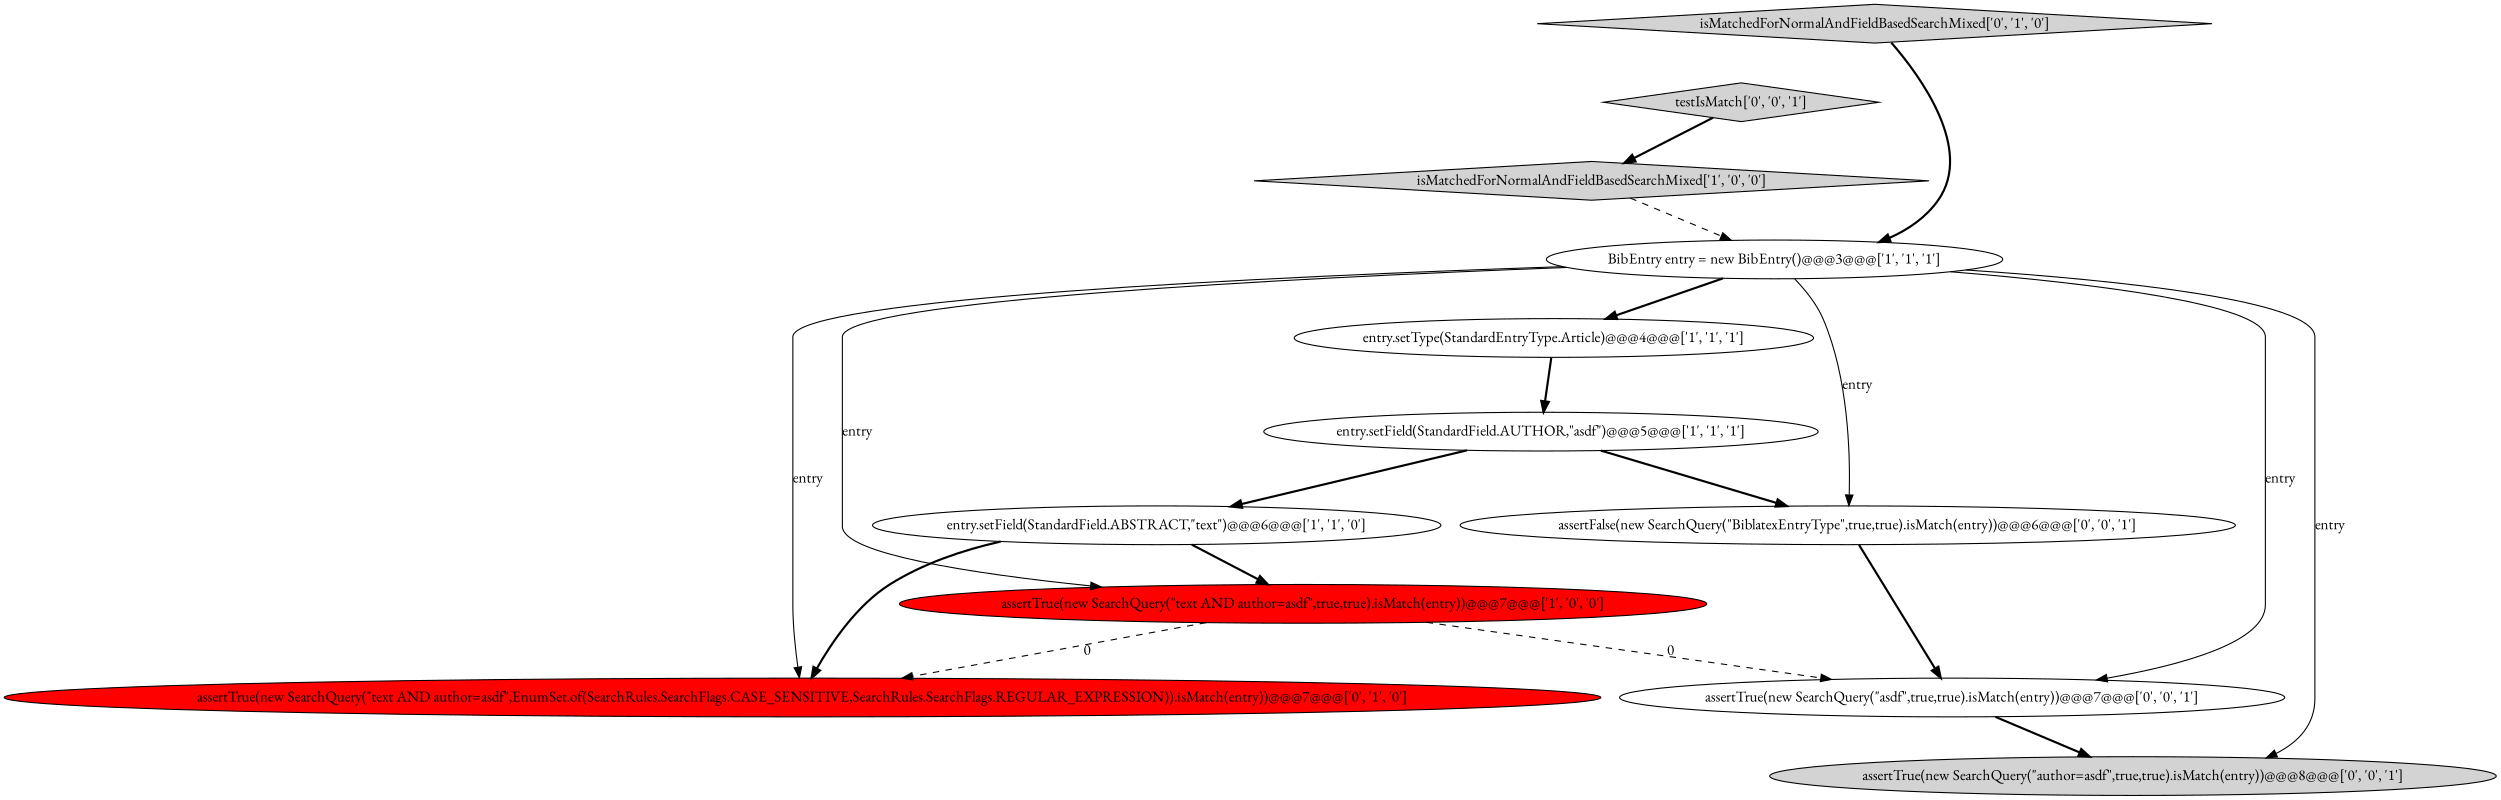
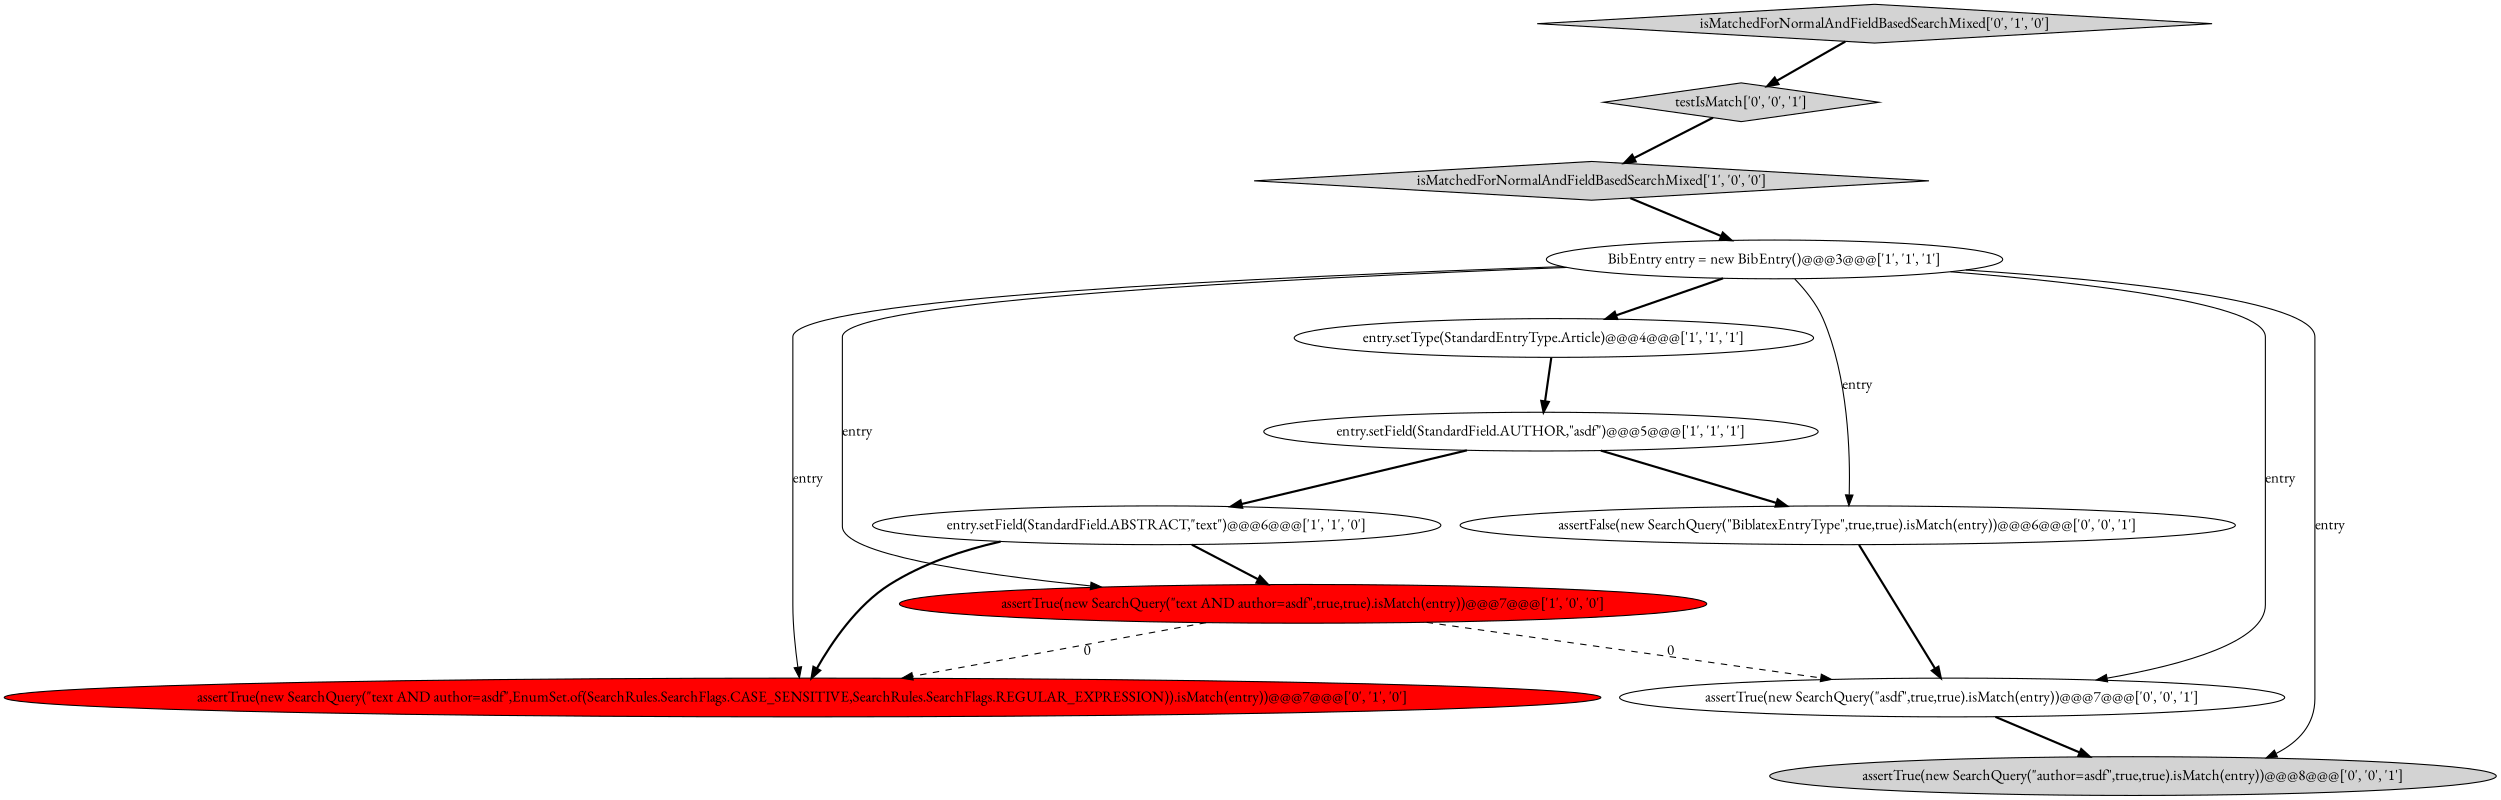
(1948, 146) -> (1811, 61)
(1676, 217) -> (1676, 217)
